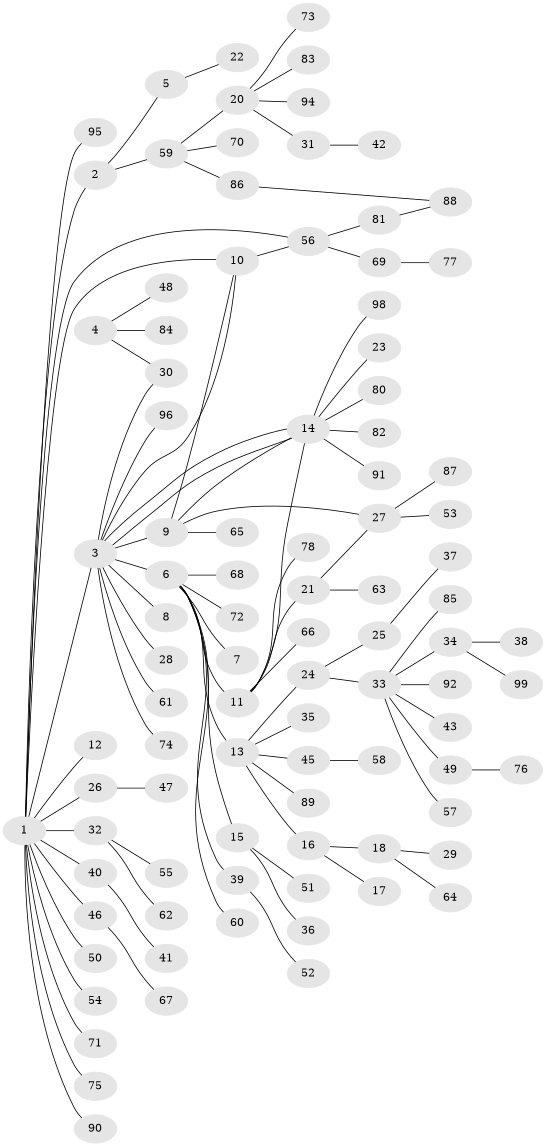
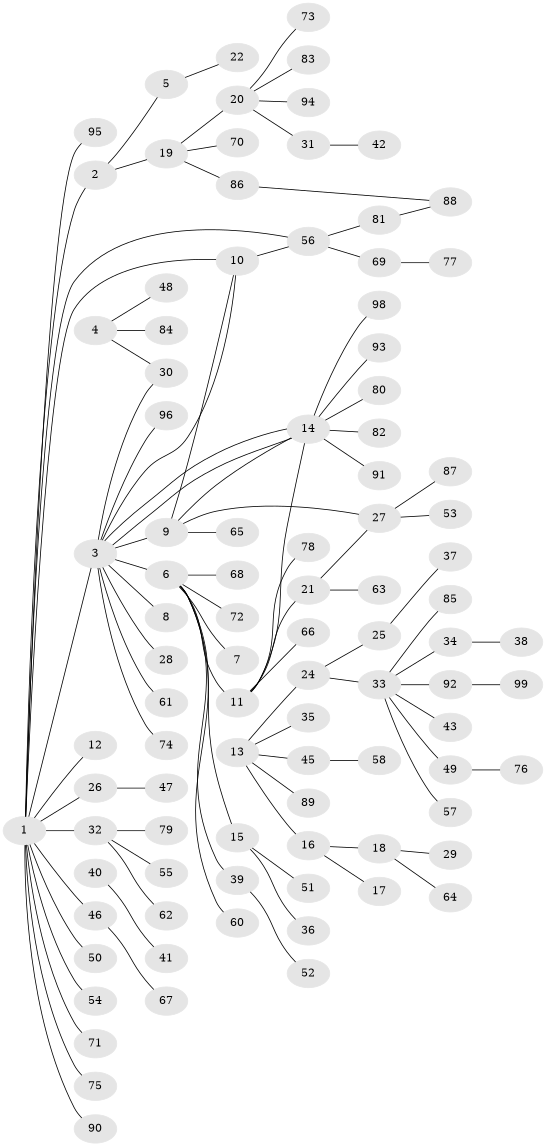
(166, 154) -> (166, 154)
(379, 348) -> (379, 348)
(203, 663) -> none
(486, 663) -> (486, 685)
none -> (166, 831)
(60, 852) -> none
